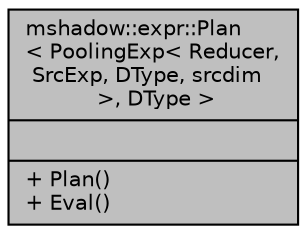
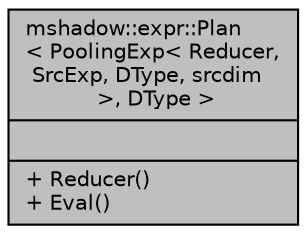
(68, 180) -> (88, 180)
